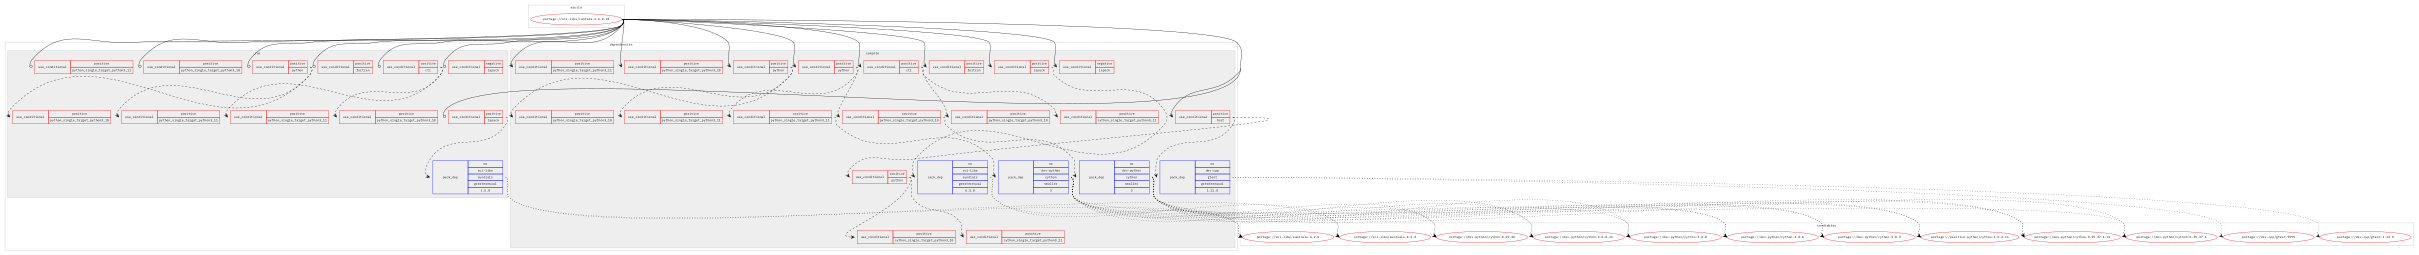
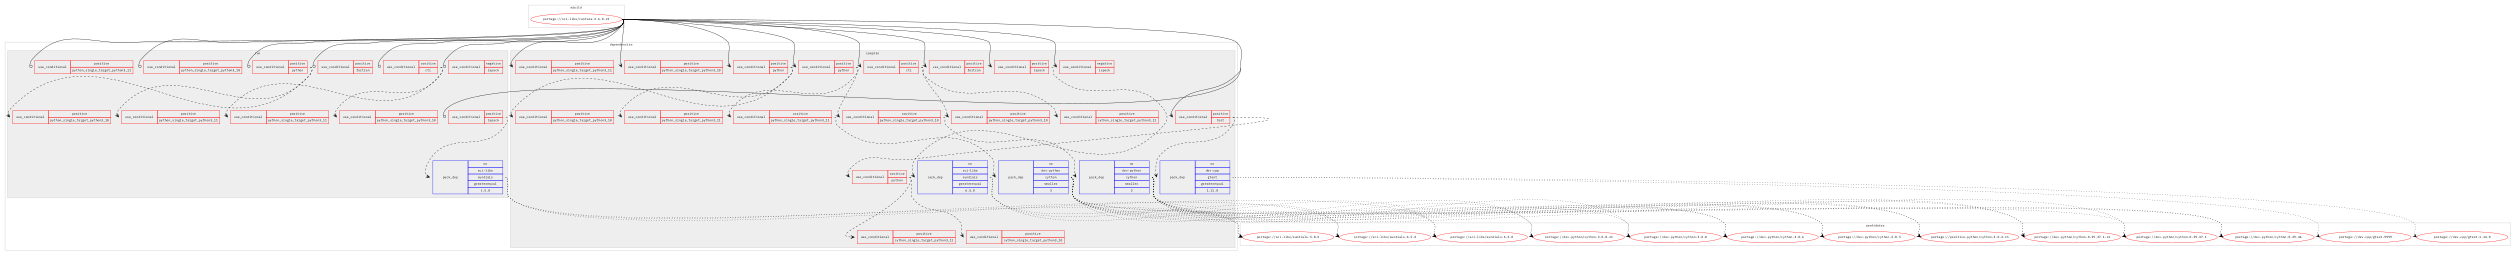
none -> (1288, 237)
